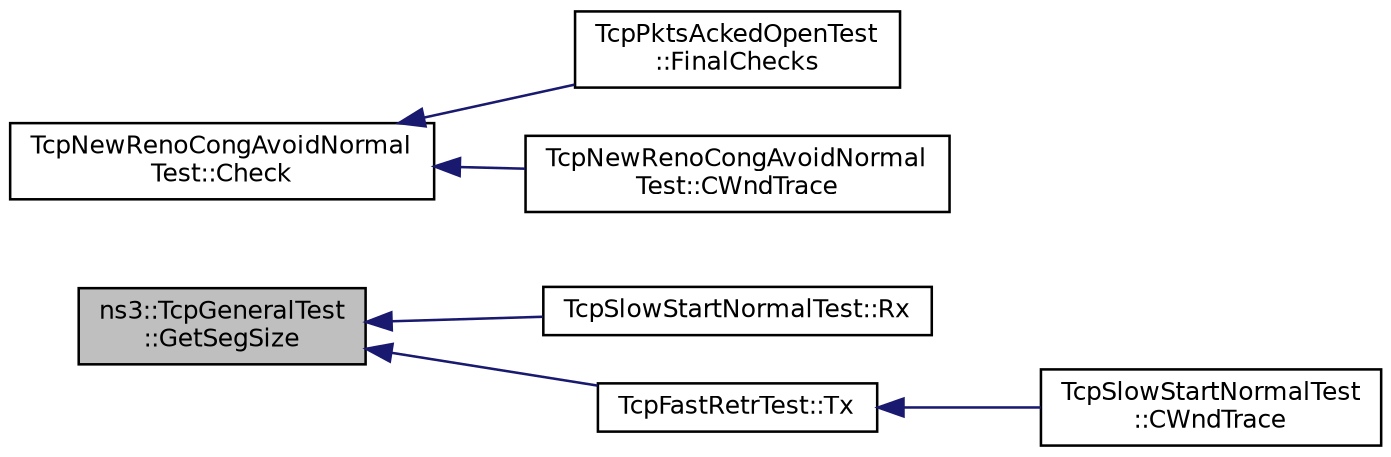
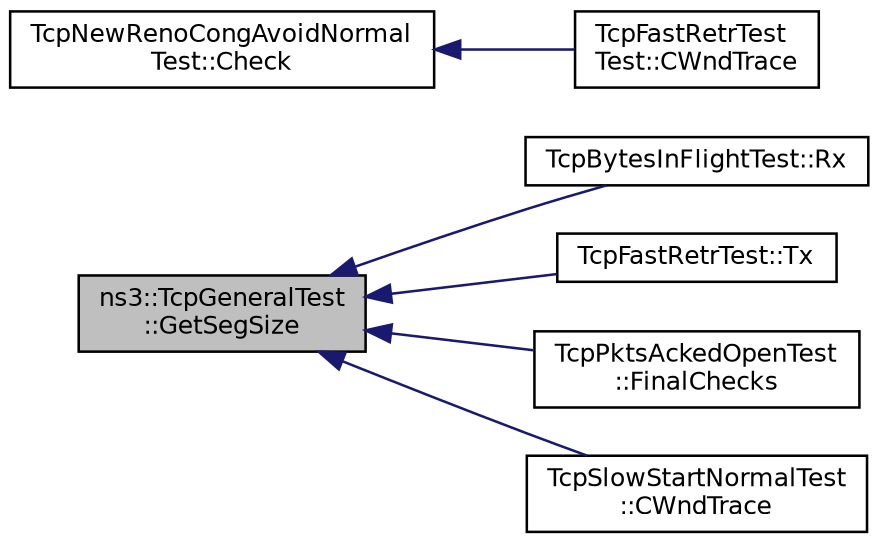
(499, 101) -> (462, 342)
(738, 174) -> (697, 50)
(738, 311) -> (697, 161)
(972, 407) -> (464, 409)
